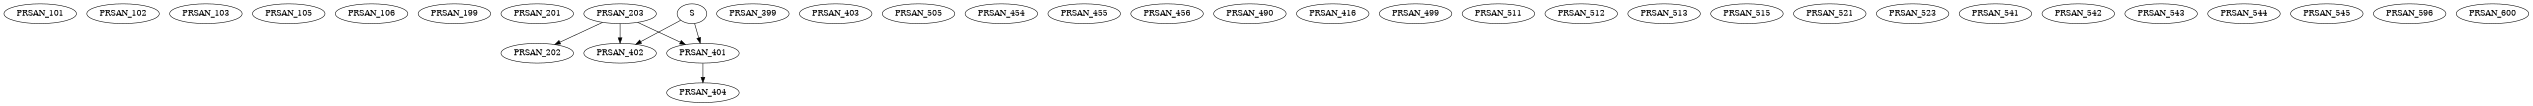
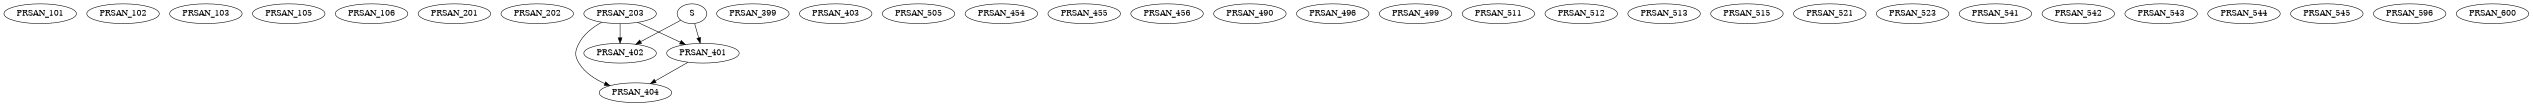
(454, 14) -> none
(1333, 14) -> (1333, 14)
(581, 32) -> (576, 54)
